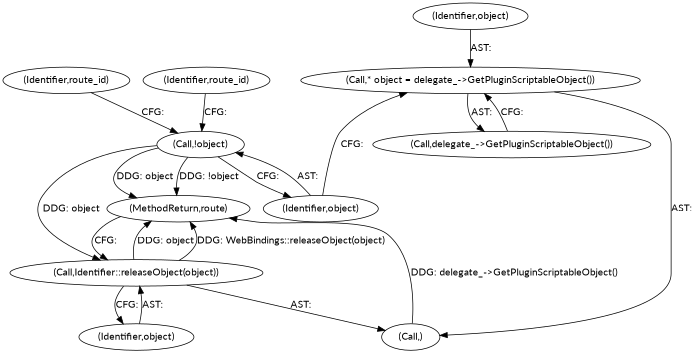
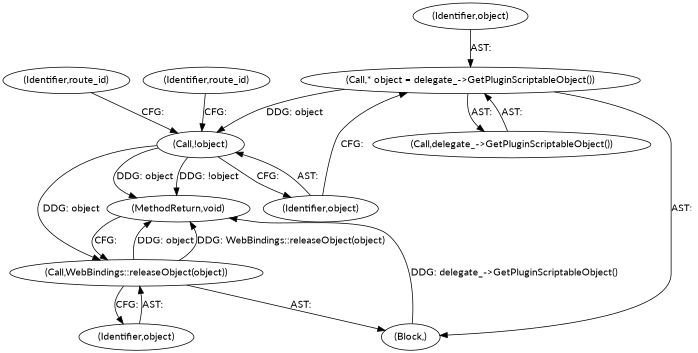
none -> (282, 102)
(514, 112) -> (514, 112)
(178, 209) -> (178, 209)
(136, 273) -> (136, 273)
(411, 337) -> (411, 337)
